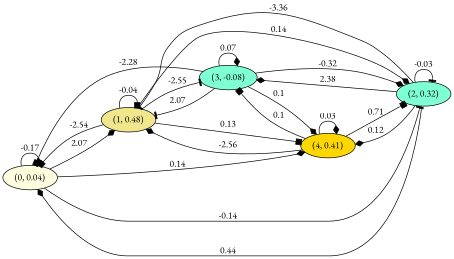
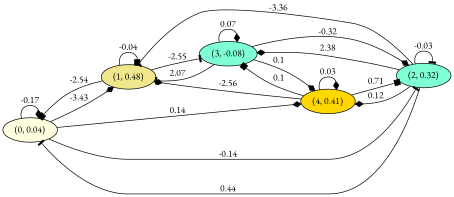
(257, 33) -> none
(101, 79) -> none
(225, 132) -> none
(79, 143) -> (79, 98)
(270, 256) -> (252, 194)
